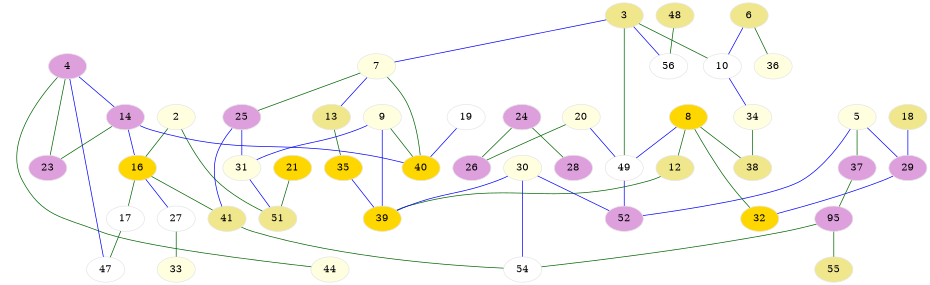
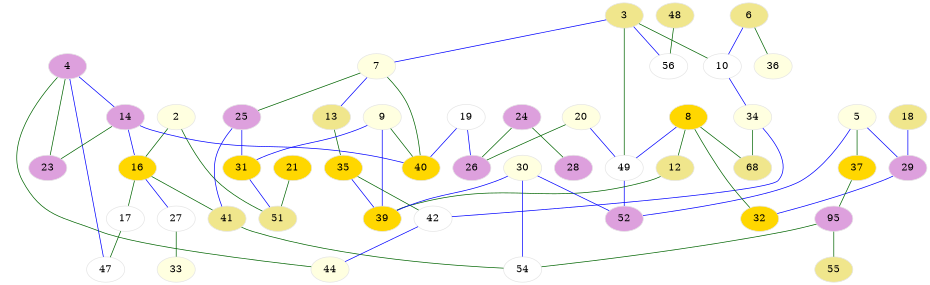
none -> (469, 143)
(242, 168) -> (242, 168)
(753, 168) -> (753, 168)
(857, 168) -> (857, 168)
none -> (433, 219)
